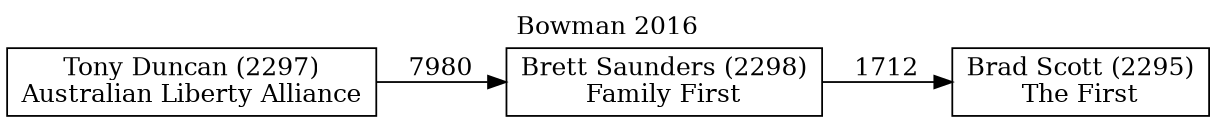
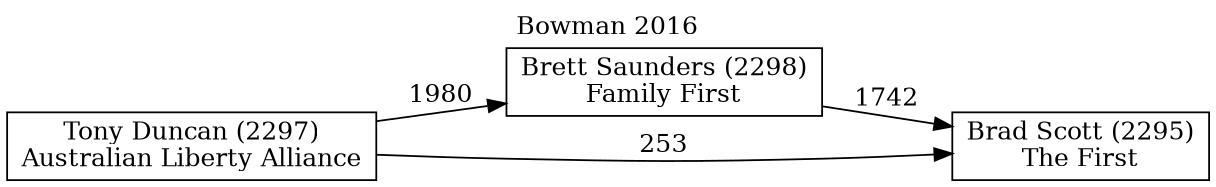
(441, 69) -> (441, 95)
(887, 69) -> (887, 99)
none -> (655, 161)
